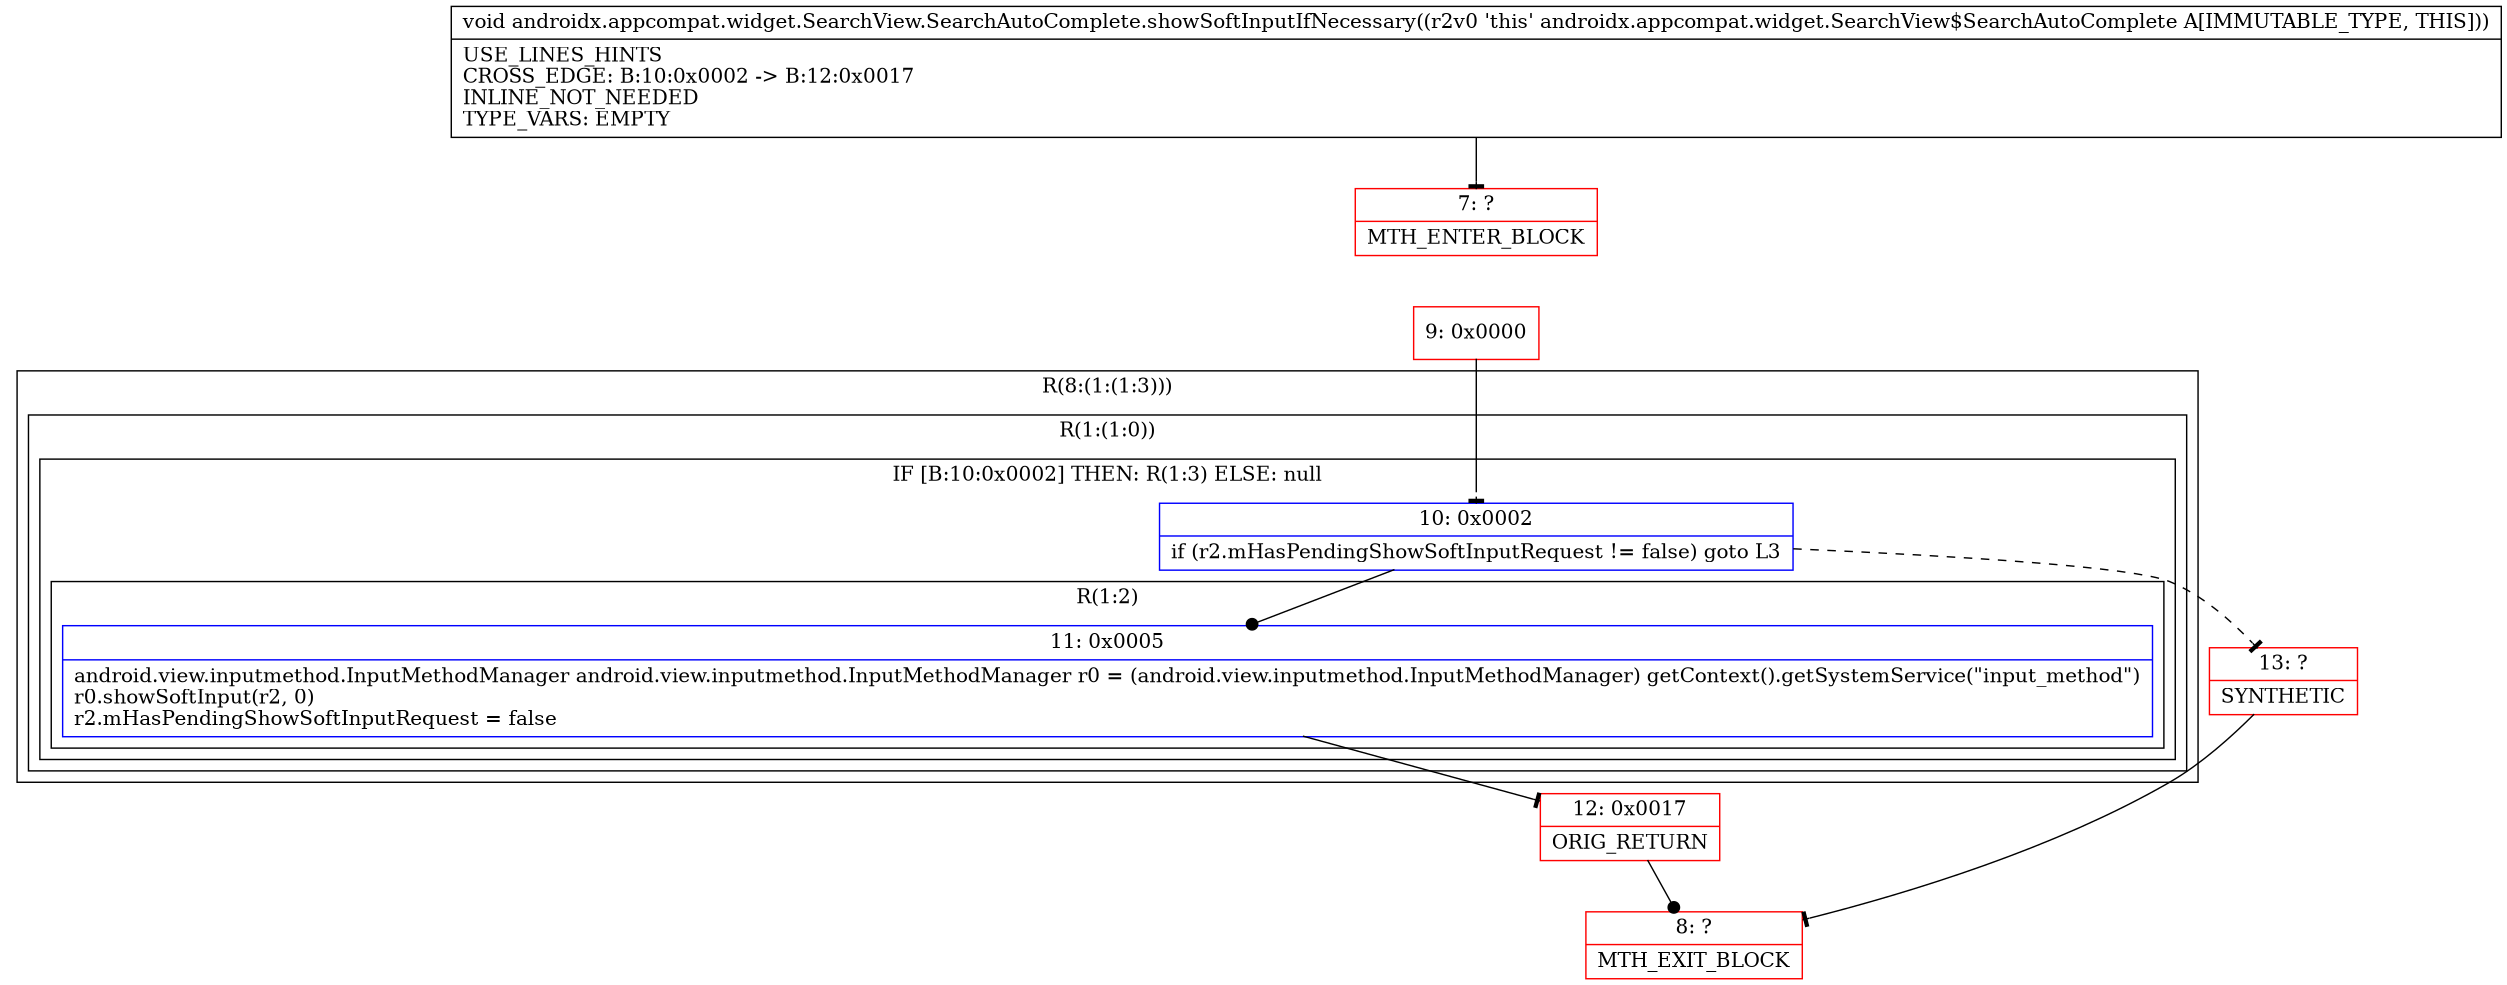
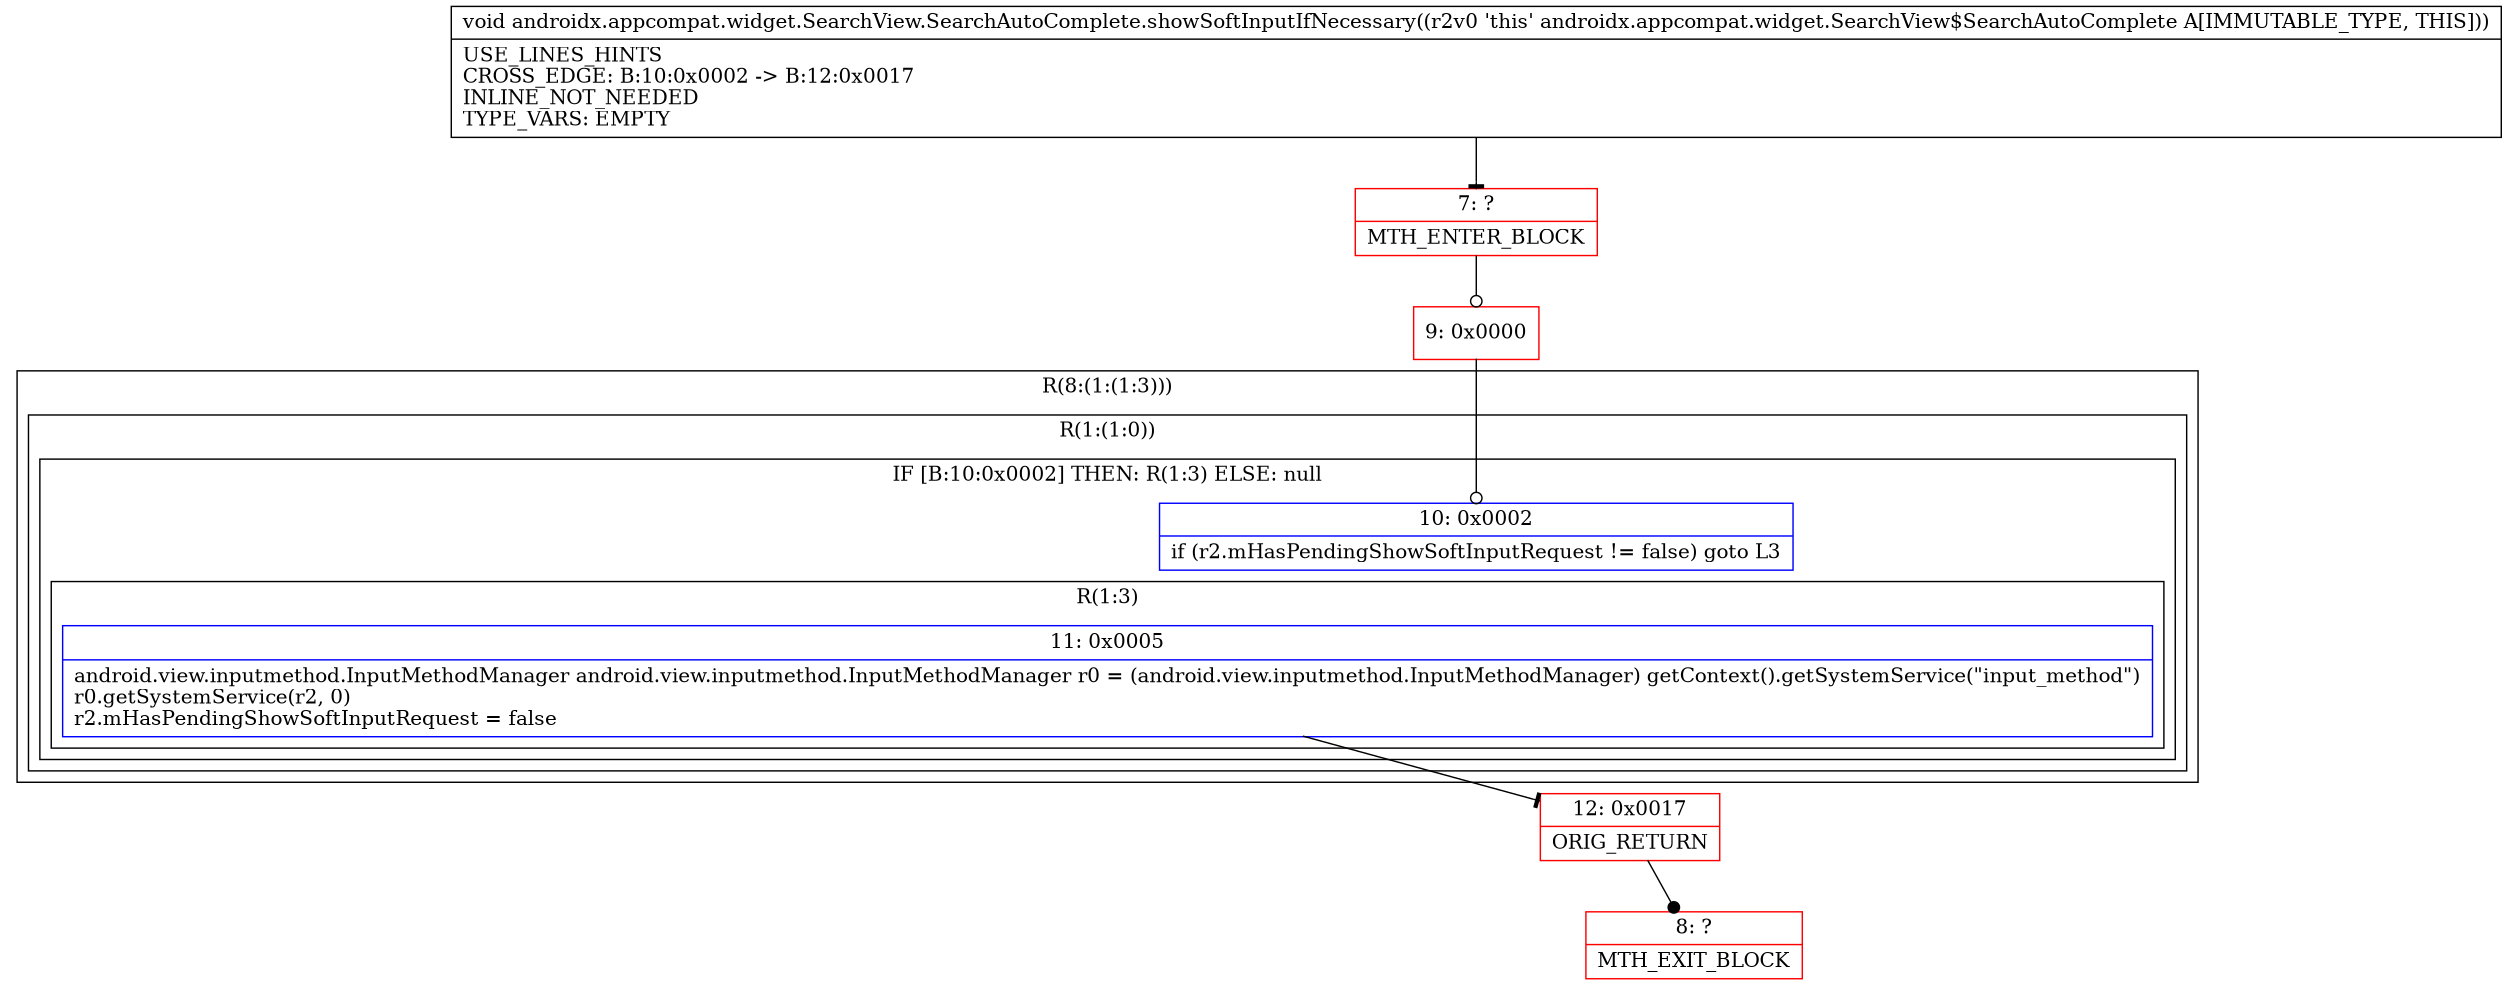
none -> (1476, 275)
(1476, 426) -> (1476, 426)
(1326, 596) -> none
(1108, 598) -> (1108, 598)
(2283, 681) -> none
(194, 698) -> (213, 698)
